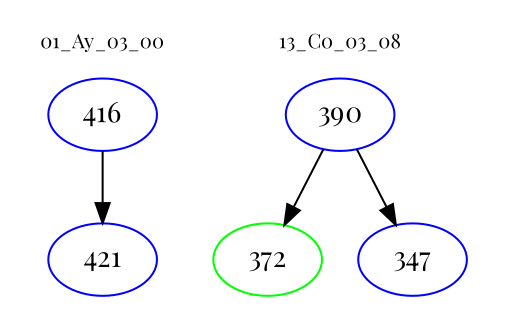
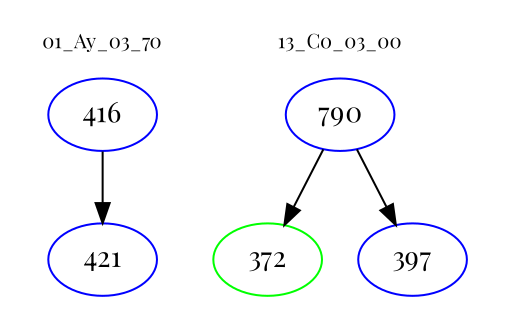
(103, 43) -> (103, 43)
(340, 43) -> (340, 43)
(340, 115) -> (340, 115)
(413, 260) -> (413, 260)
